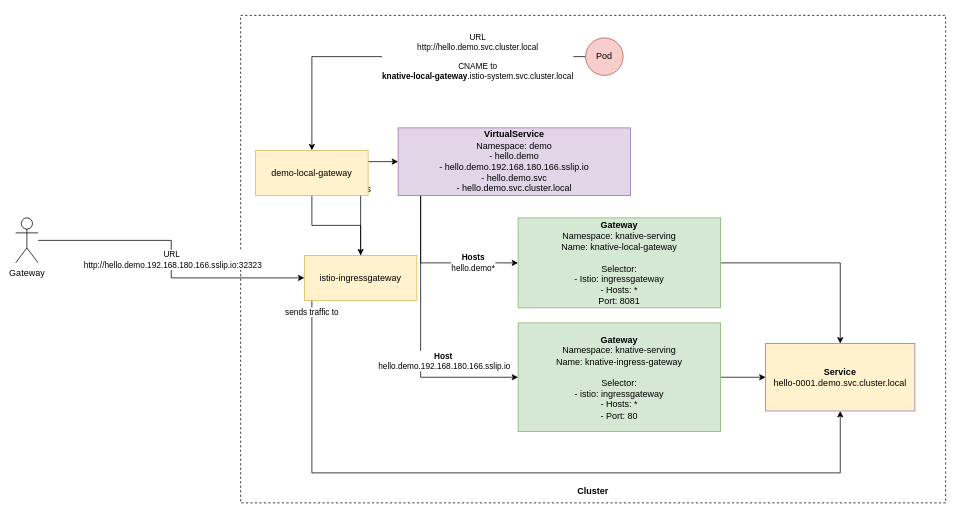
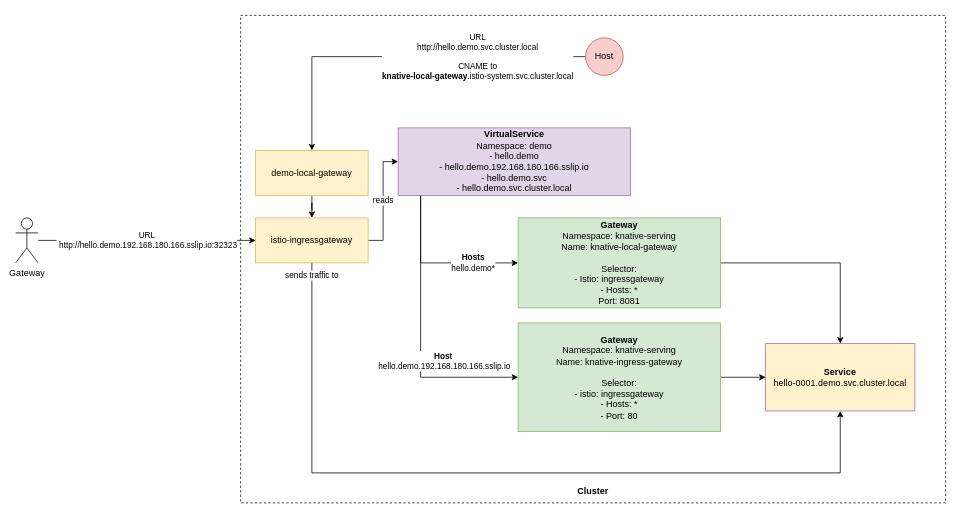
(604, 57) -> (604, 57)
(360, 278) -> (312, 240)
